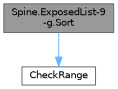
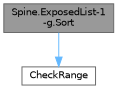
(59, 18) -> (59, 18)
